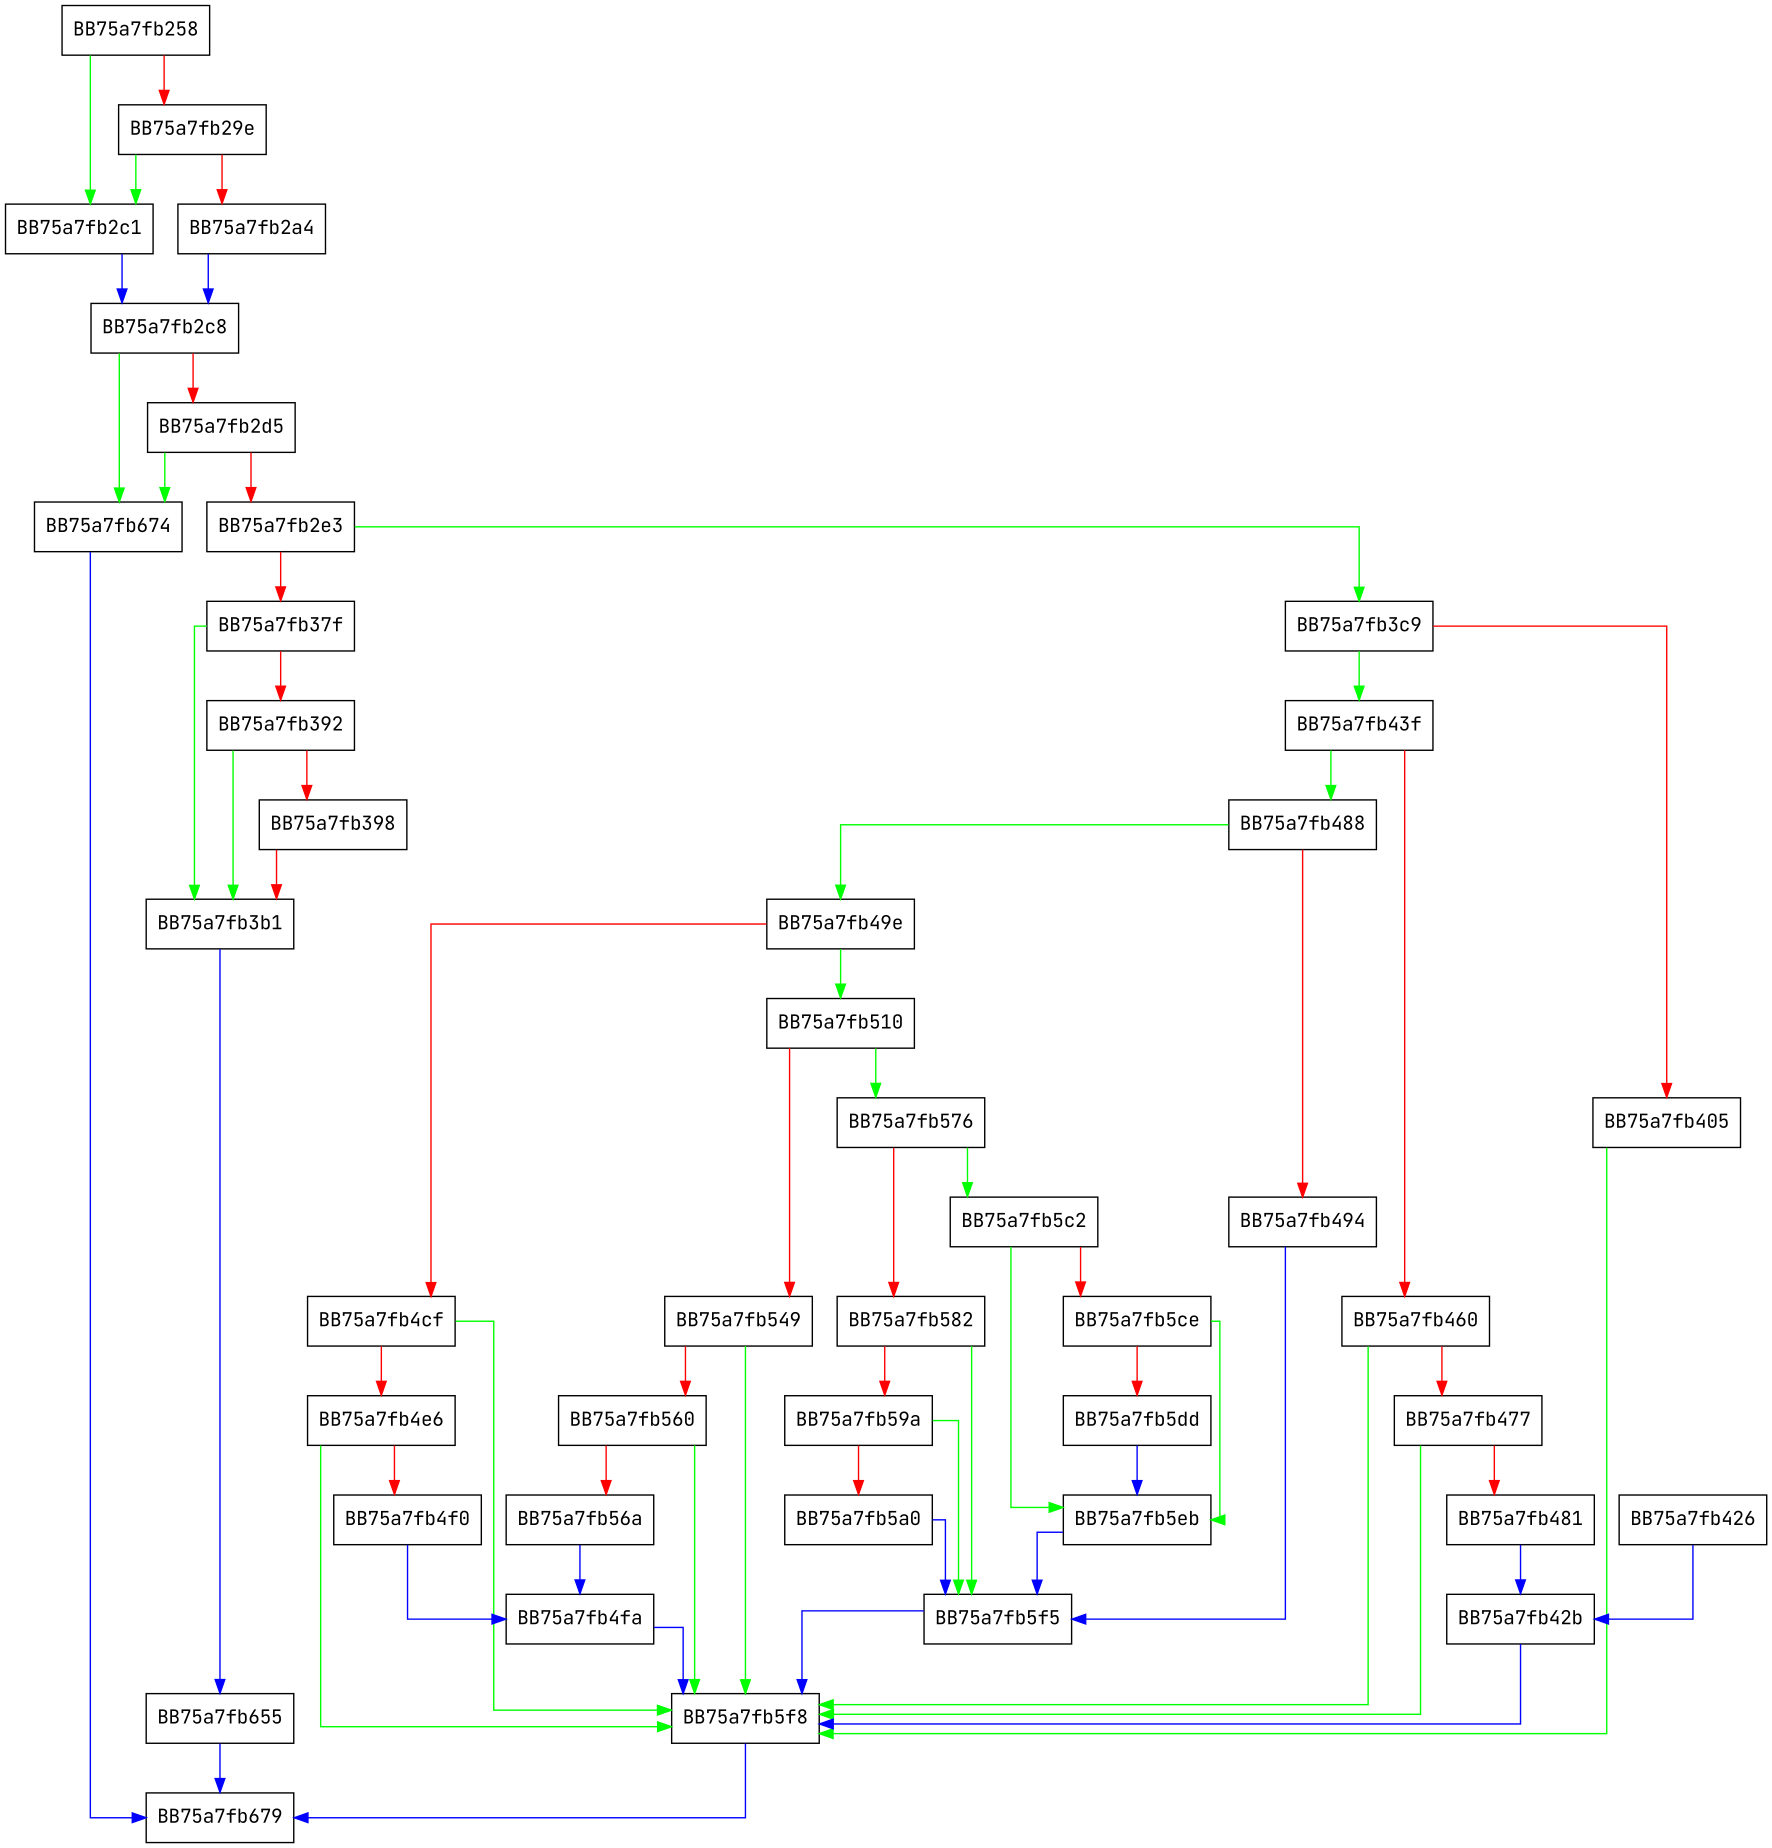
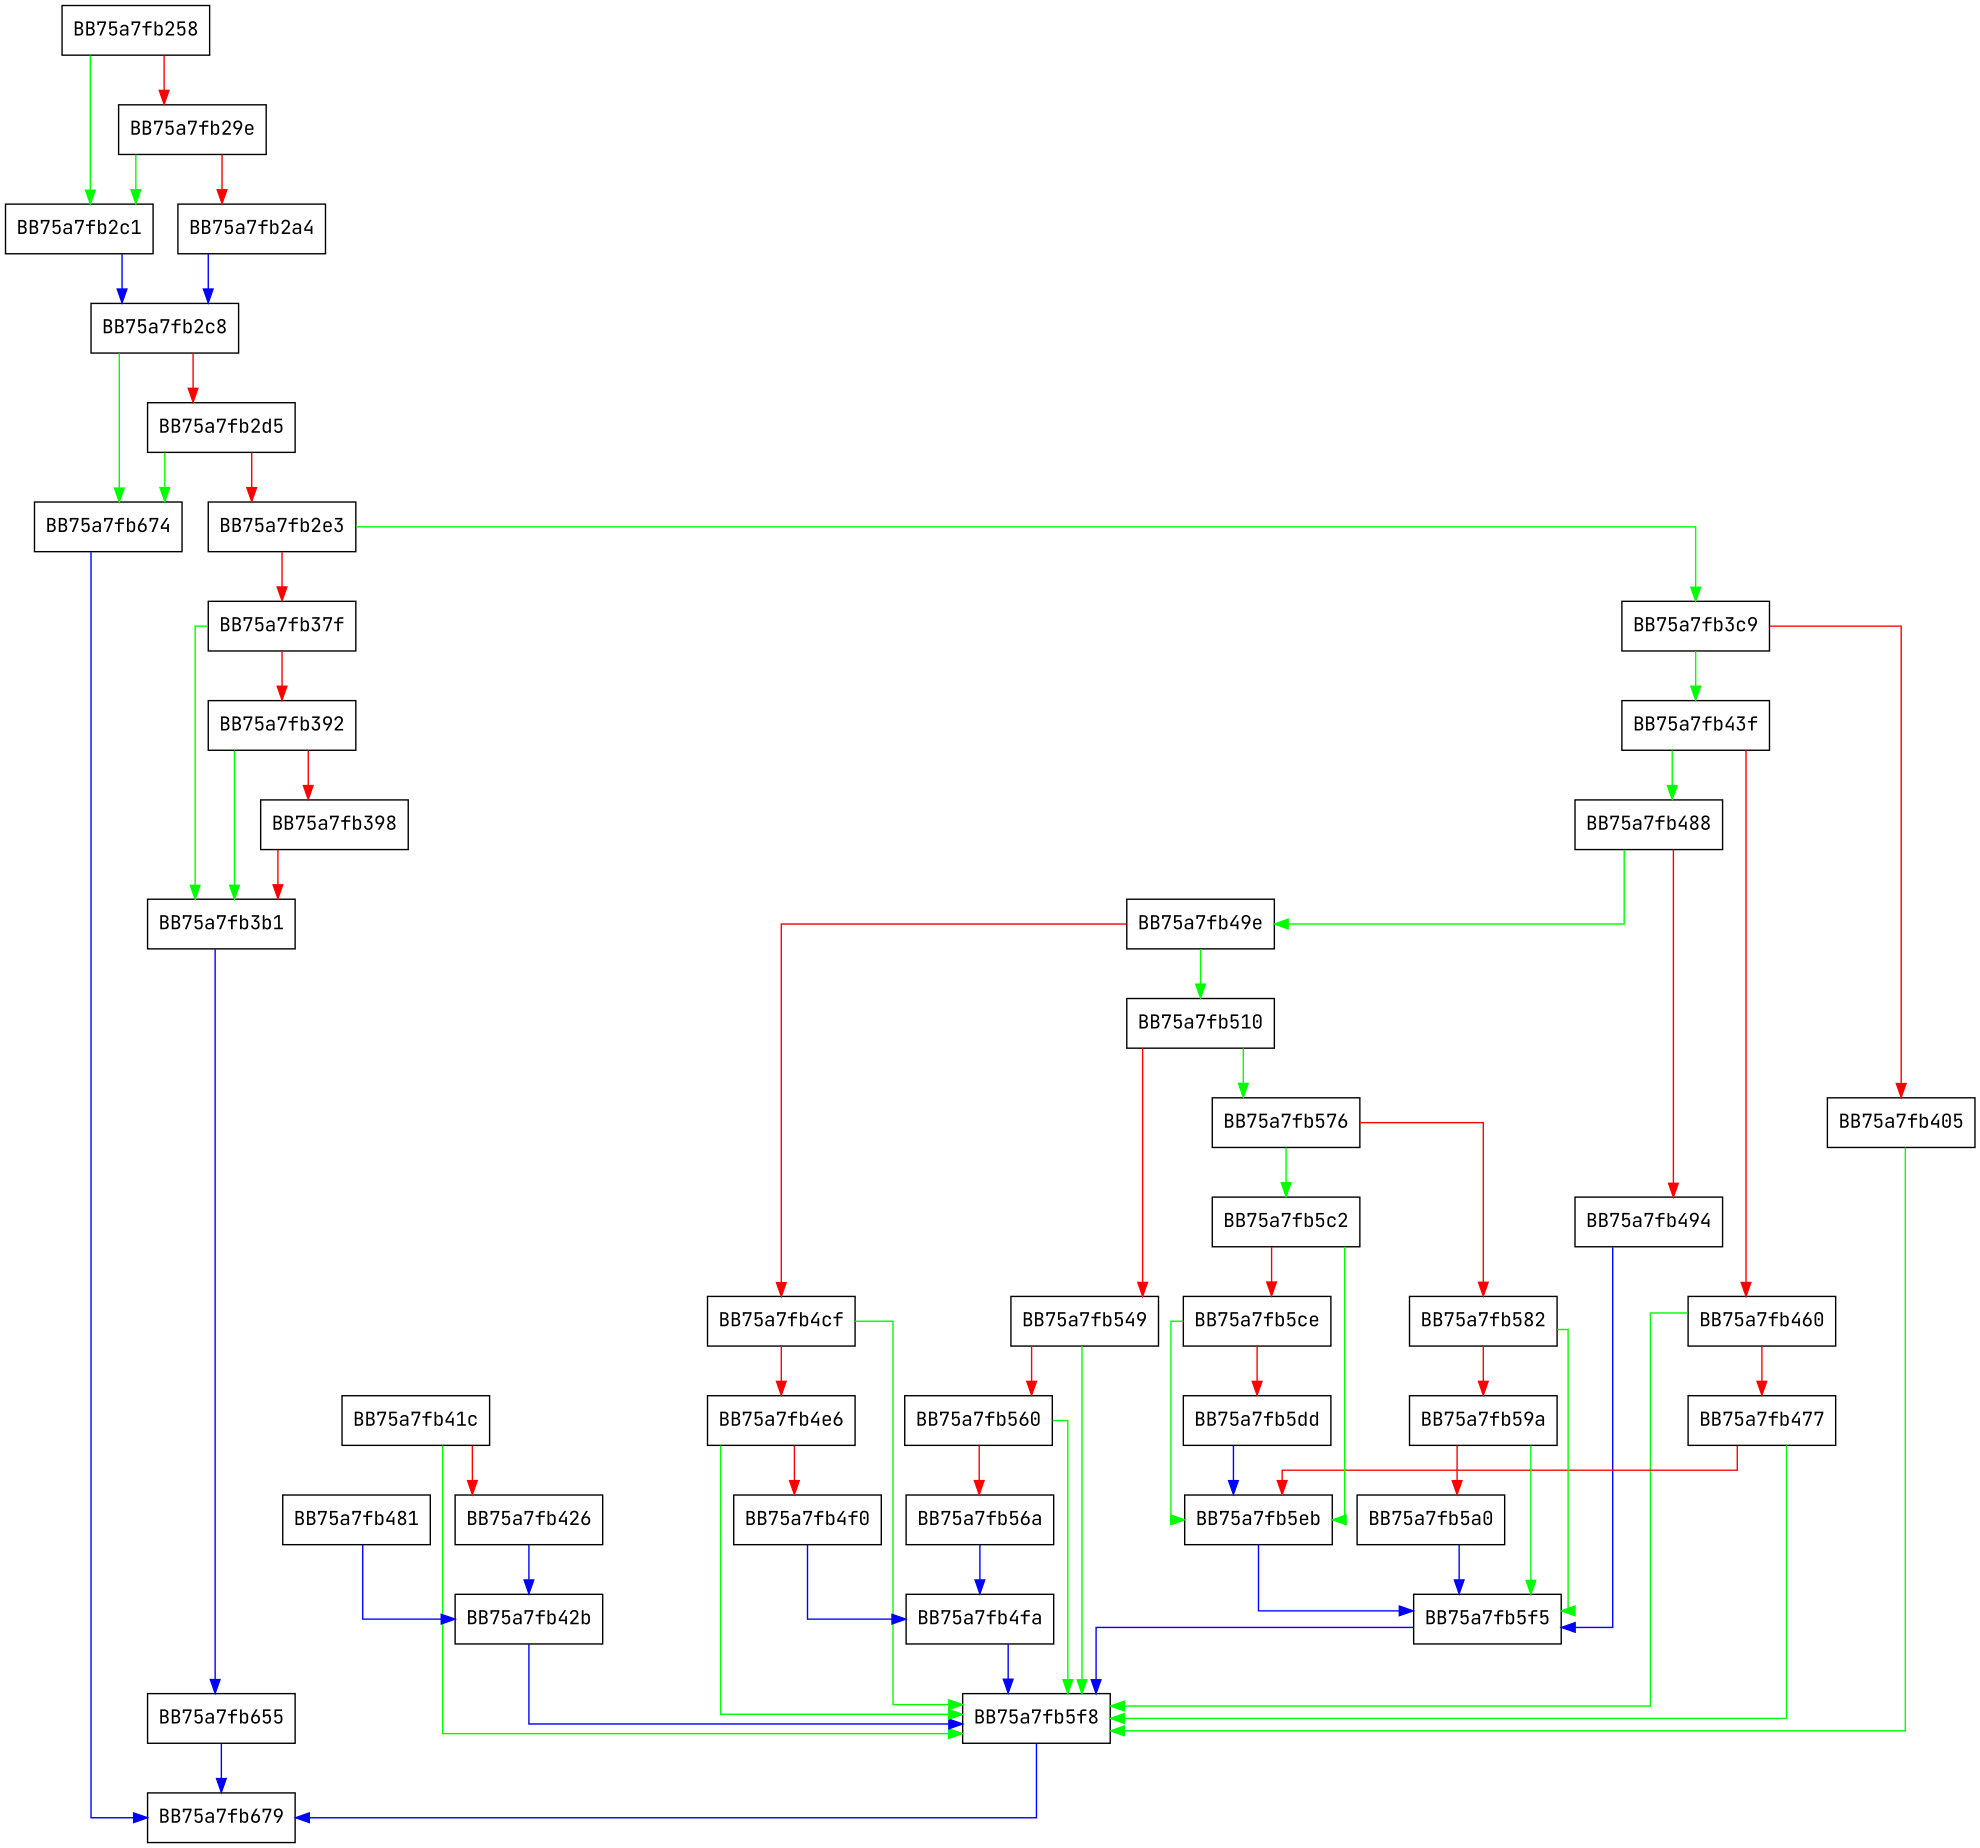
none -> (416, 1421)
(1494, 1463) -> (1517, 1470)
